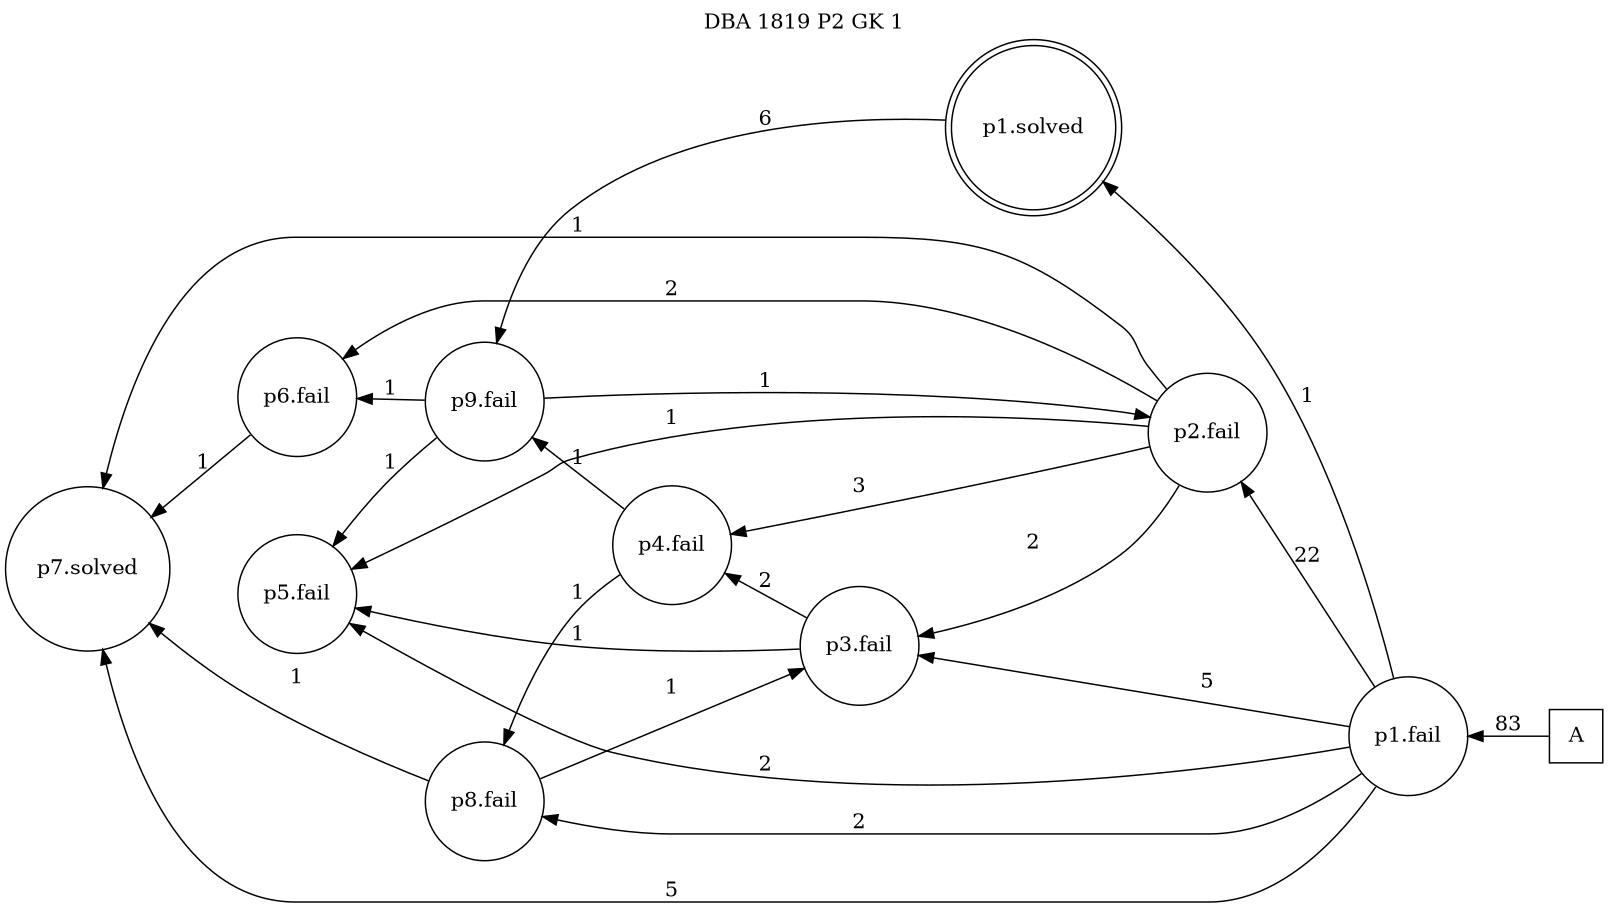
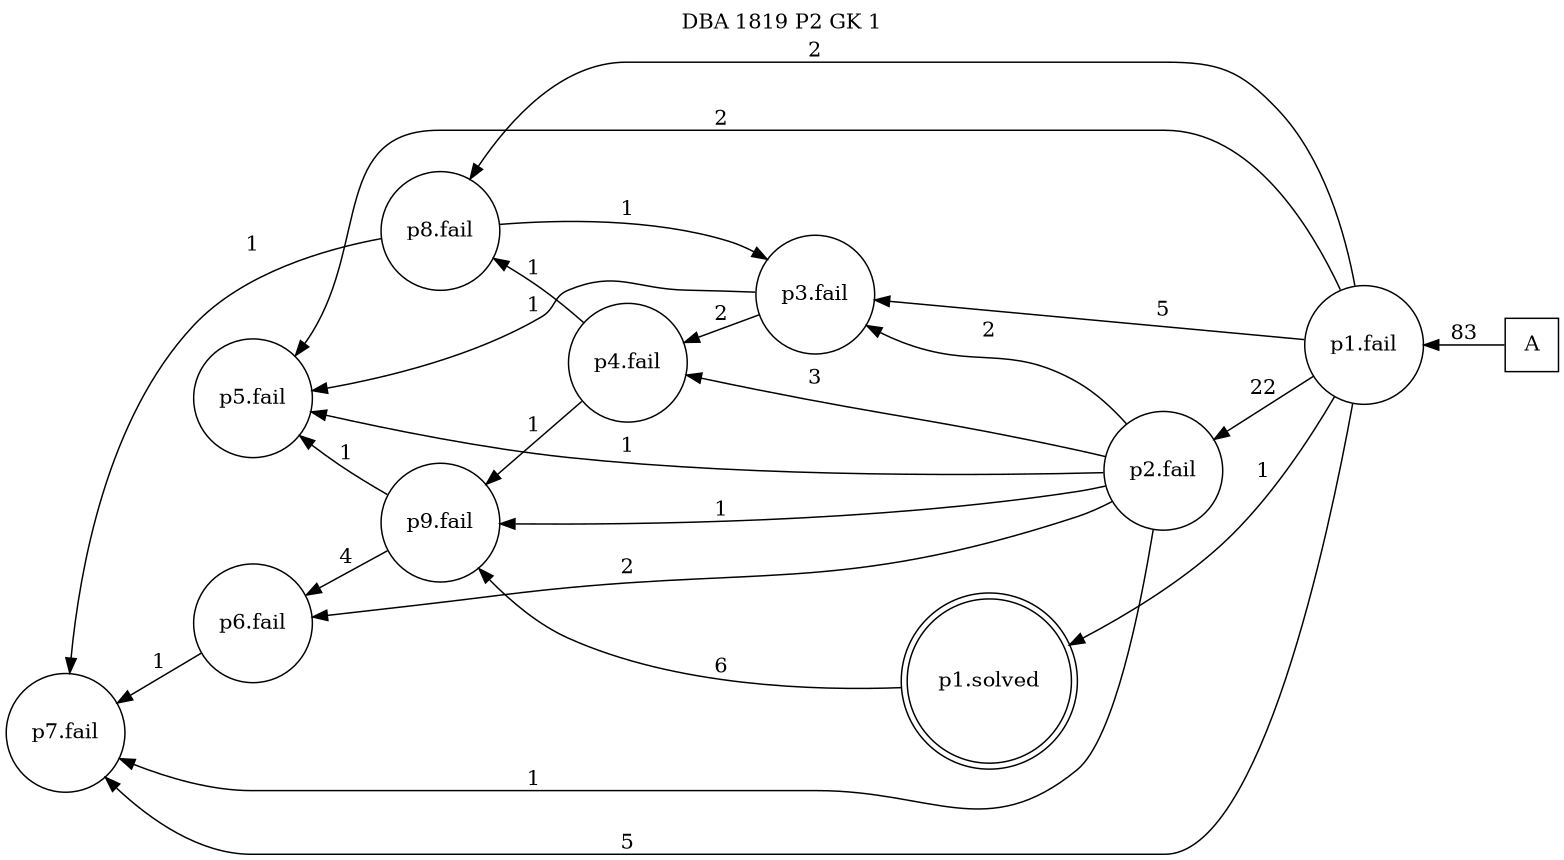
(391, 389) -> (347, 557)
(840, 393) -> (811, 517)
(88, 569) -> (66, 733)
